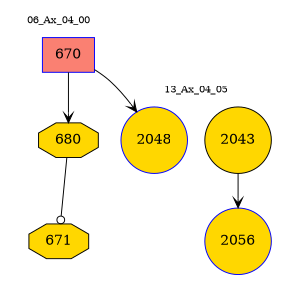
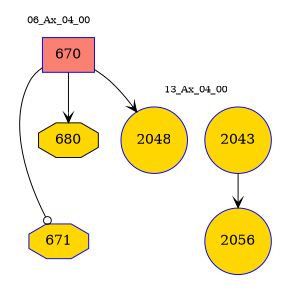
(196, 90) -> (196, 90)
(238, 140) -> (238, 140)
(64, 187) -> (21, 141)
(59, 241) -> (59, 241)
